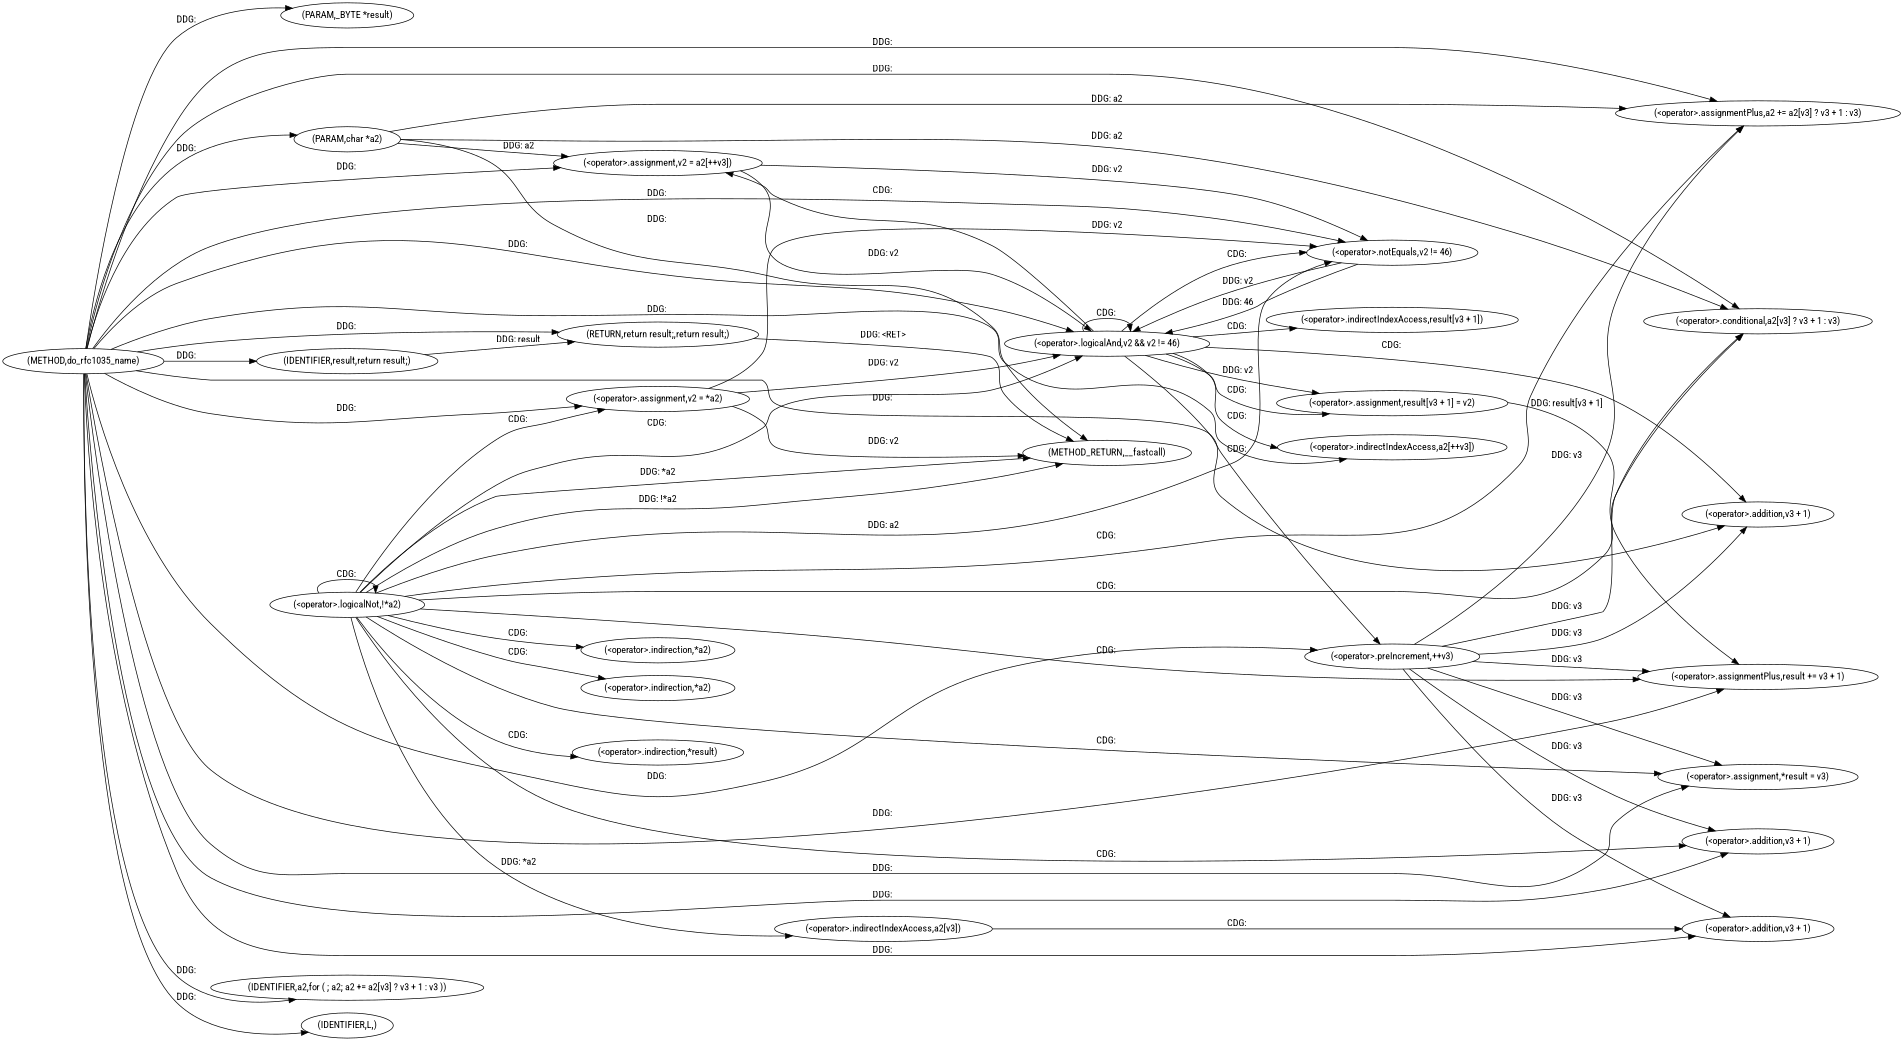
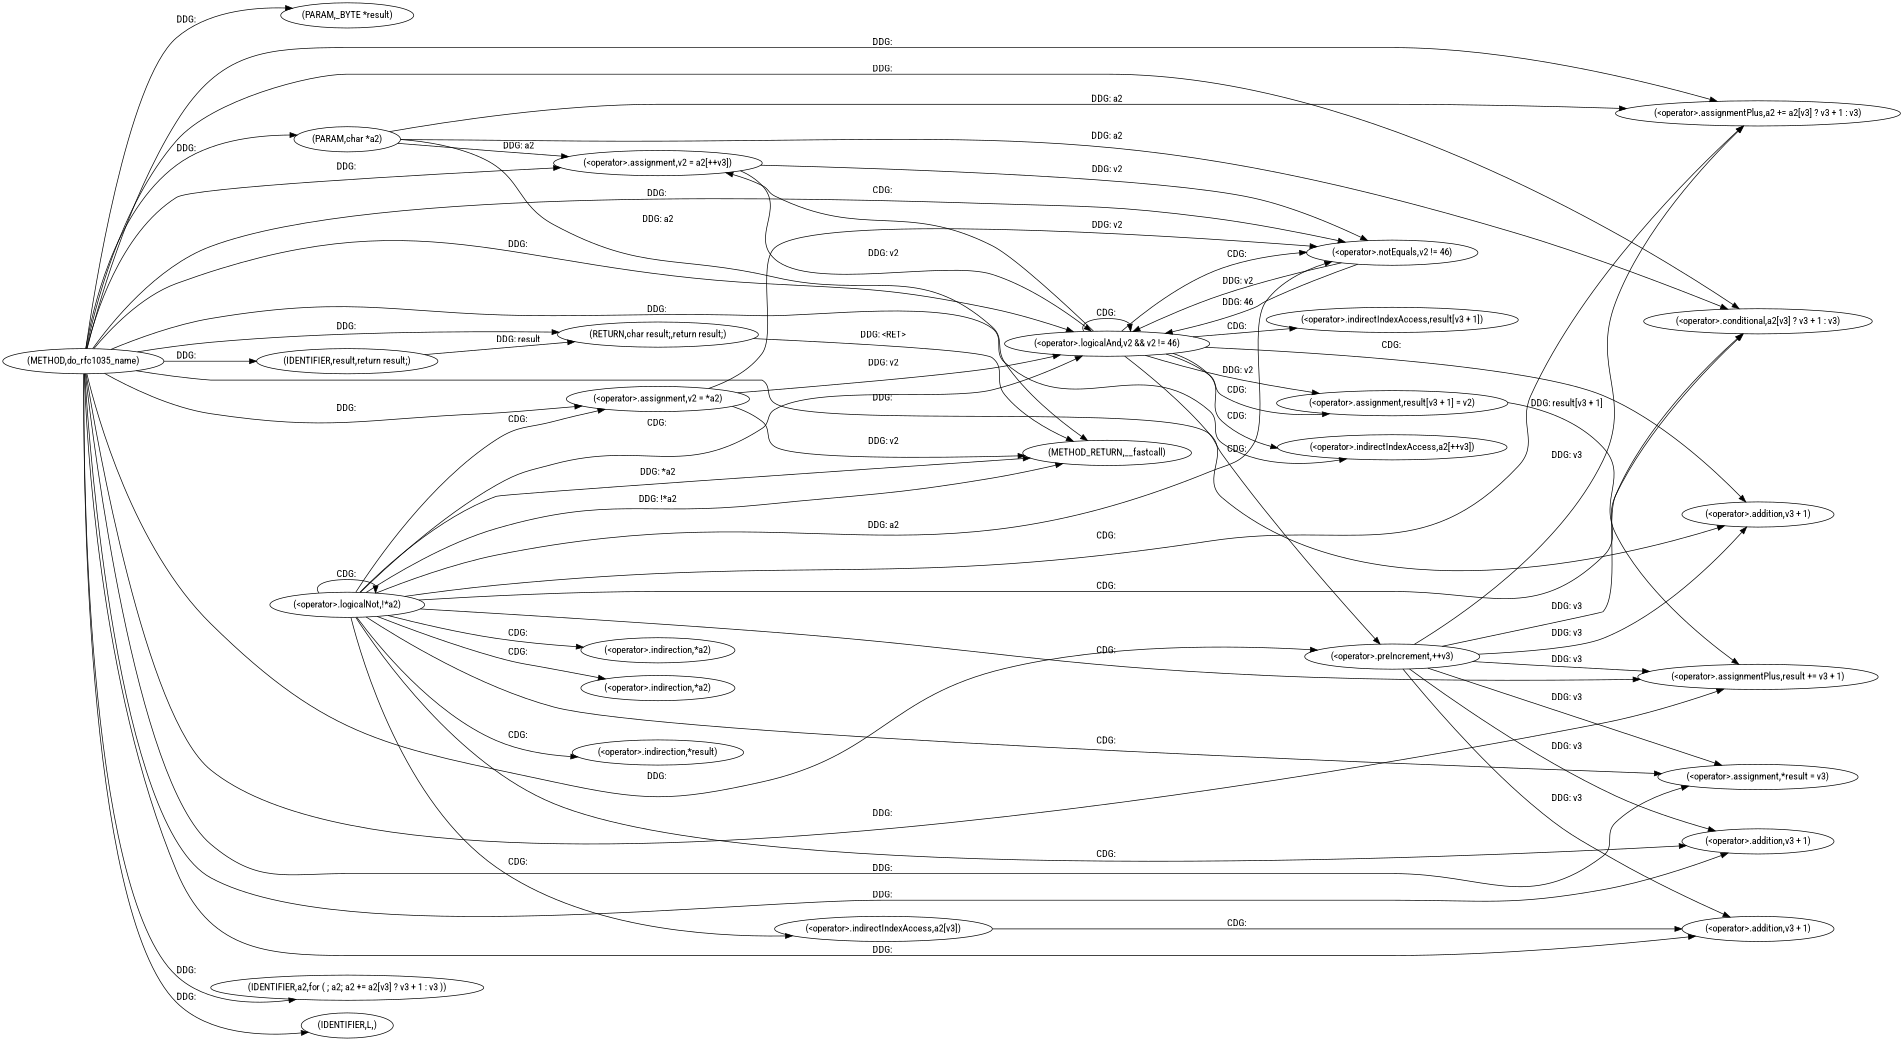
(658, 219) -> (658, 219)
(658, 335) -> (658, 335)
(519, 862) -> (519, 862)
